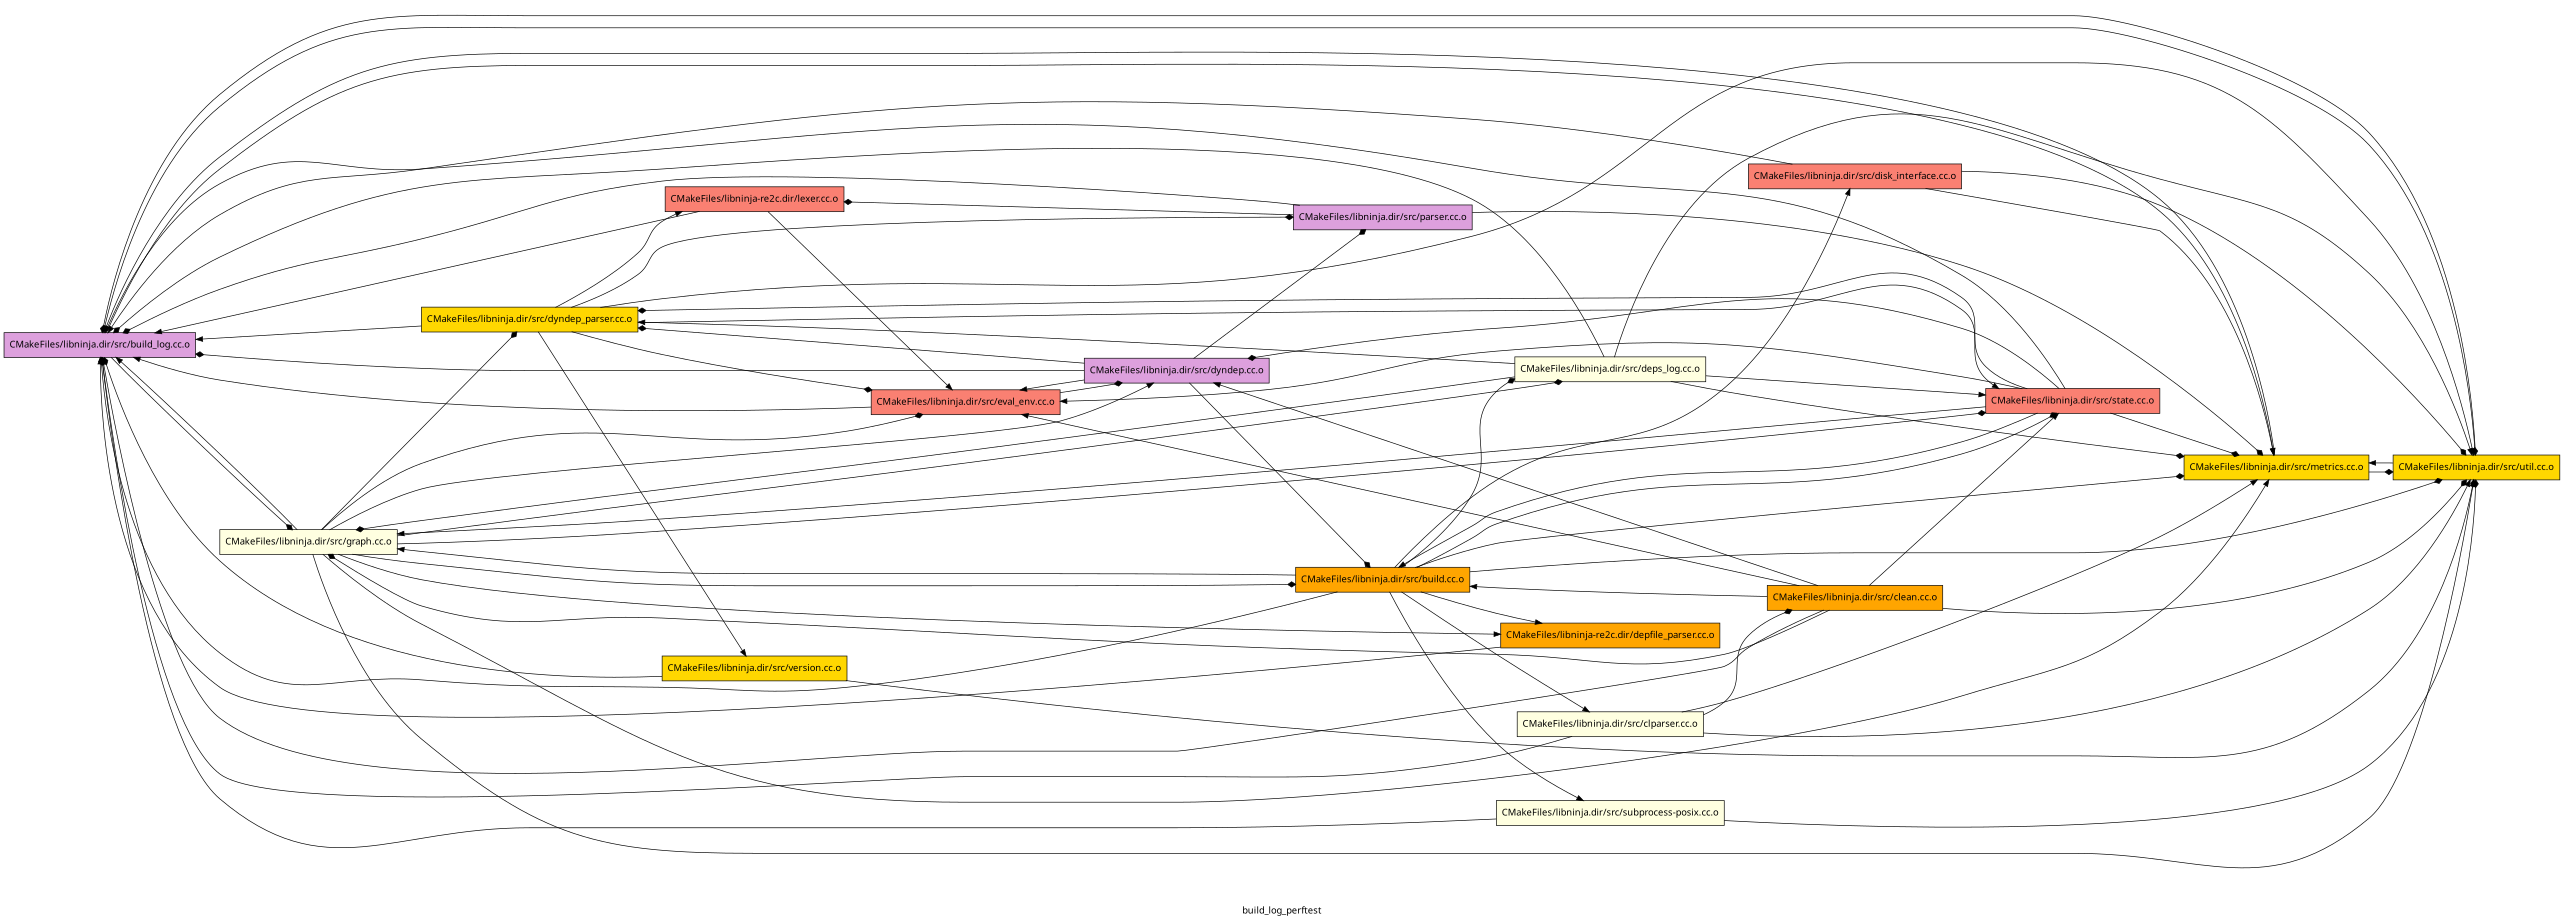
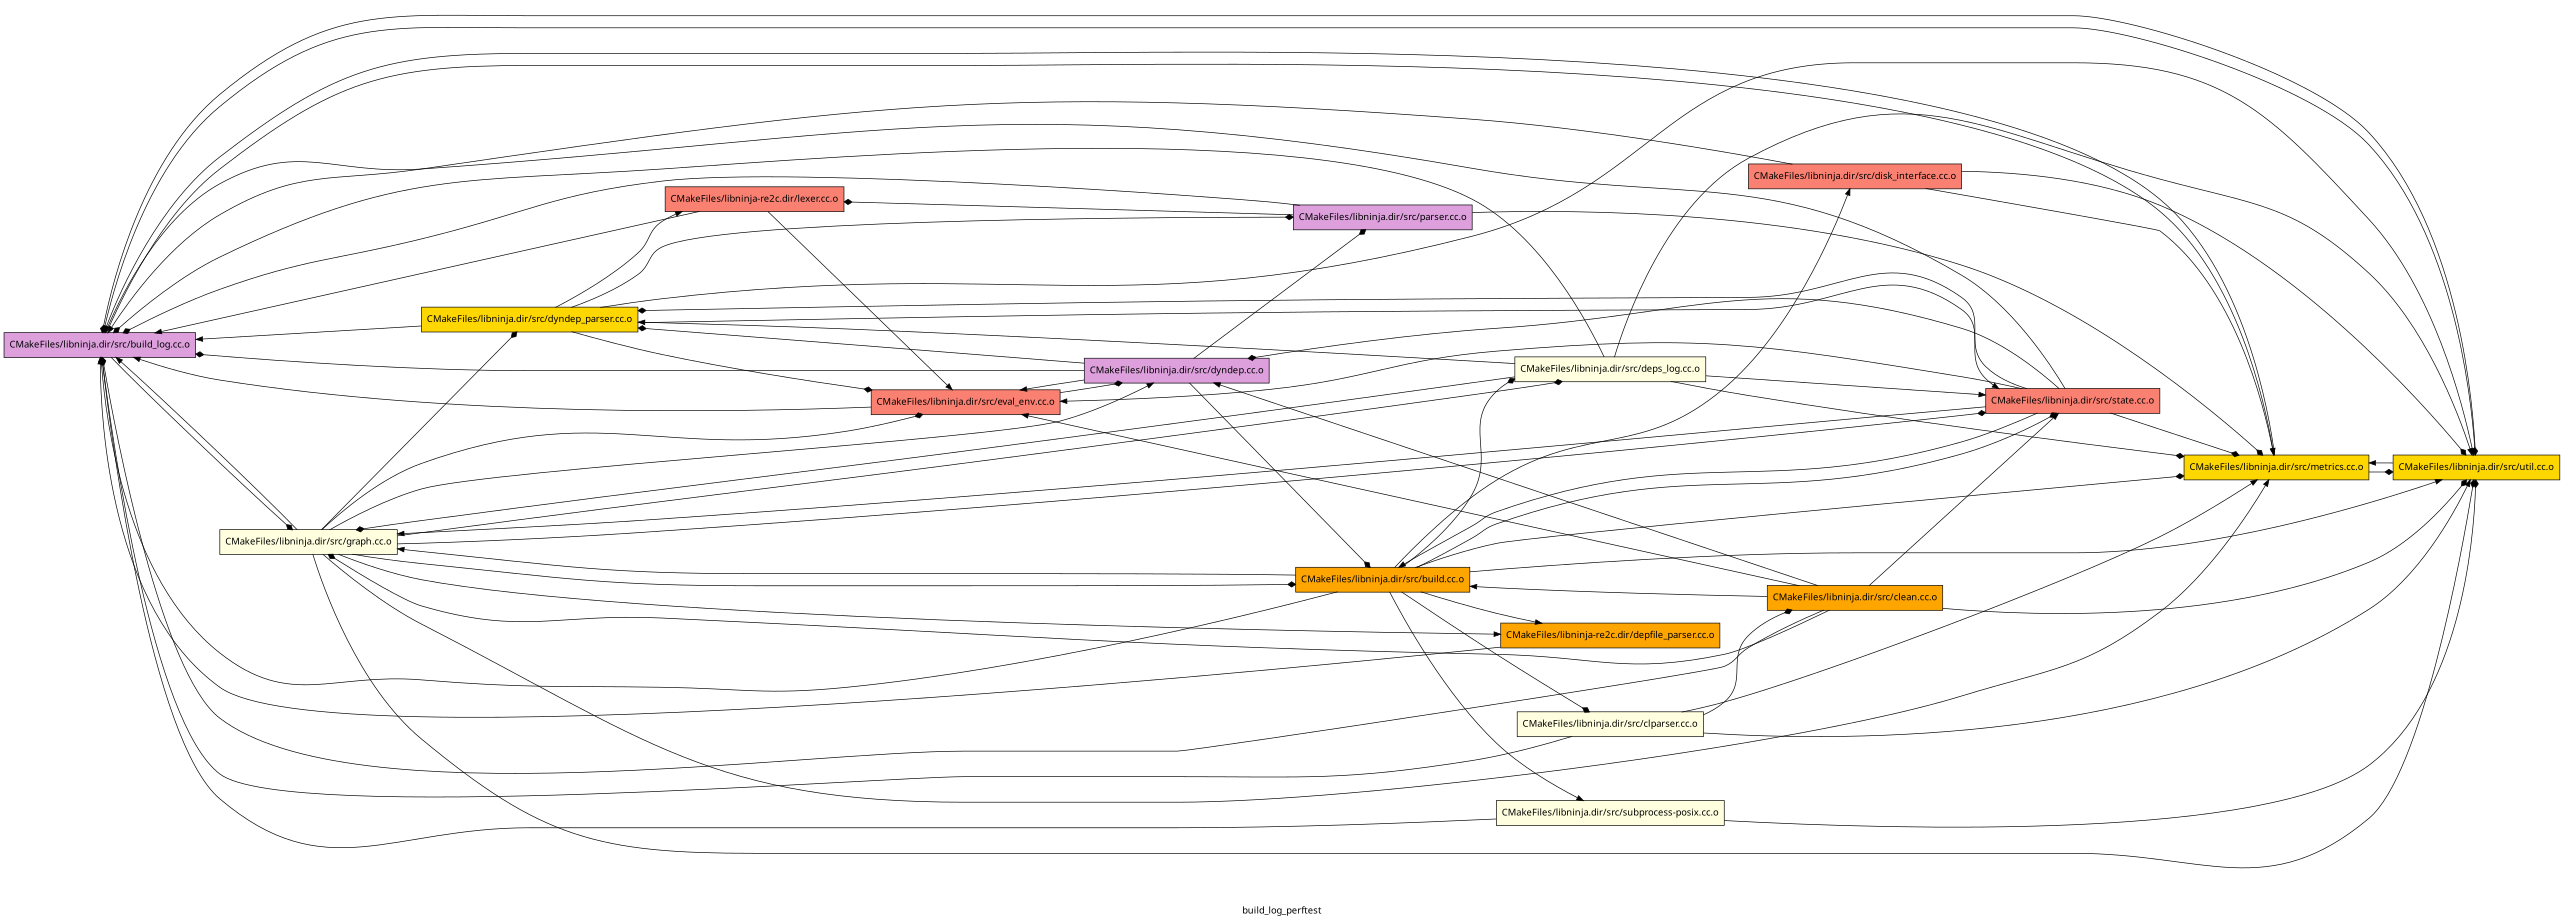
(1957, 553) -> (1957, 553)
(1478, 643) -> (1478, 643)
(755, 668) -> none
